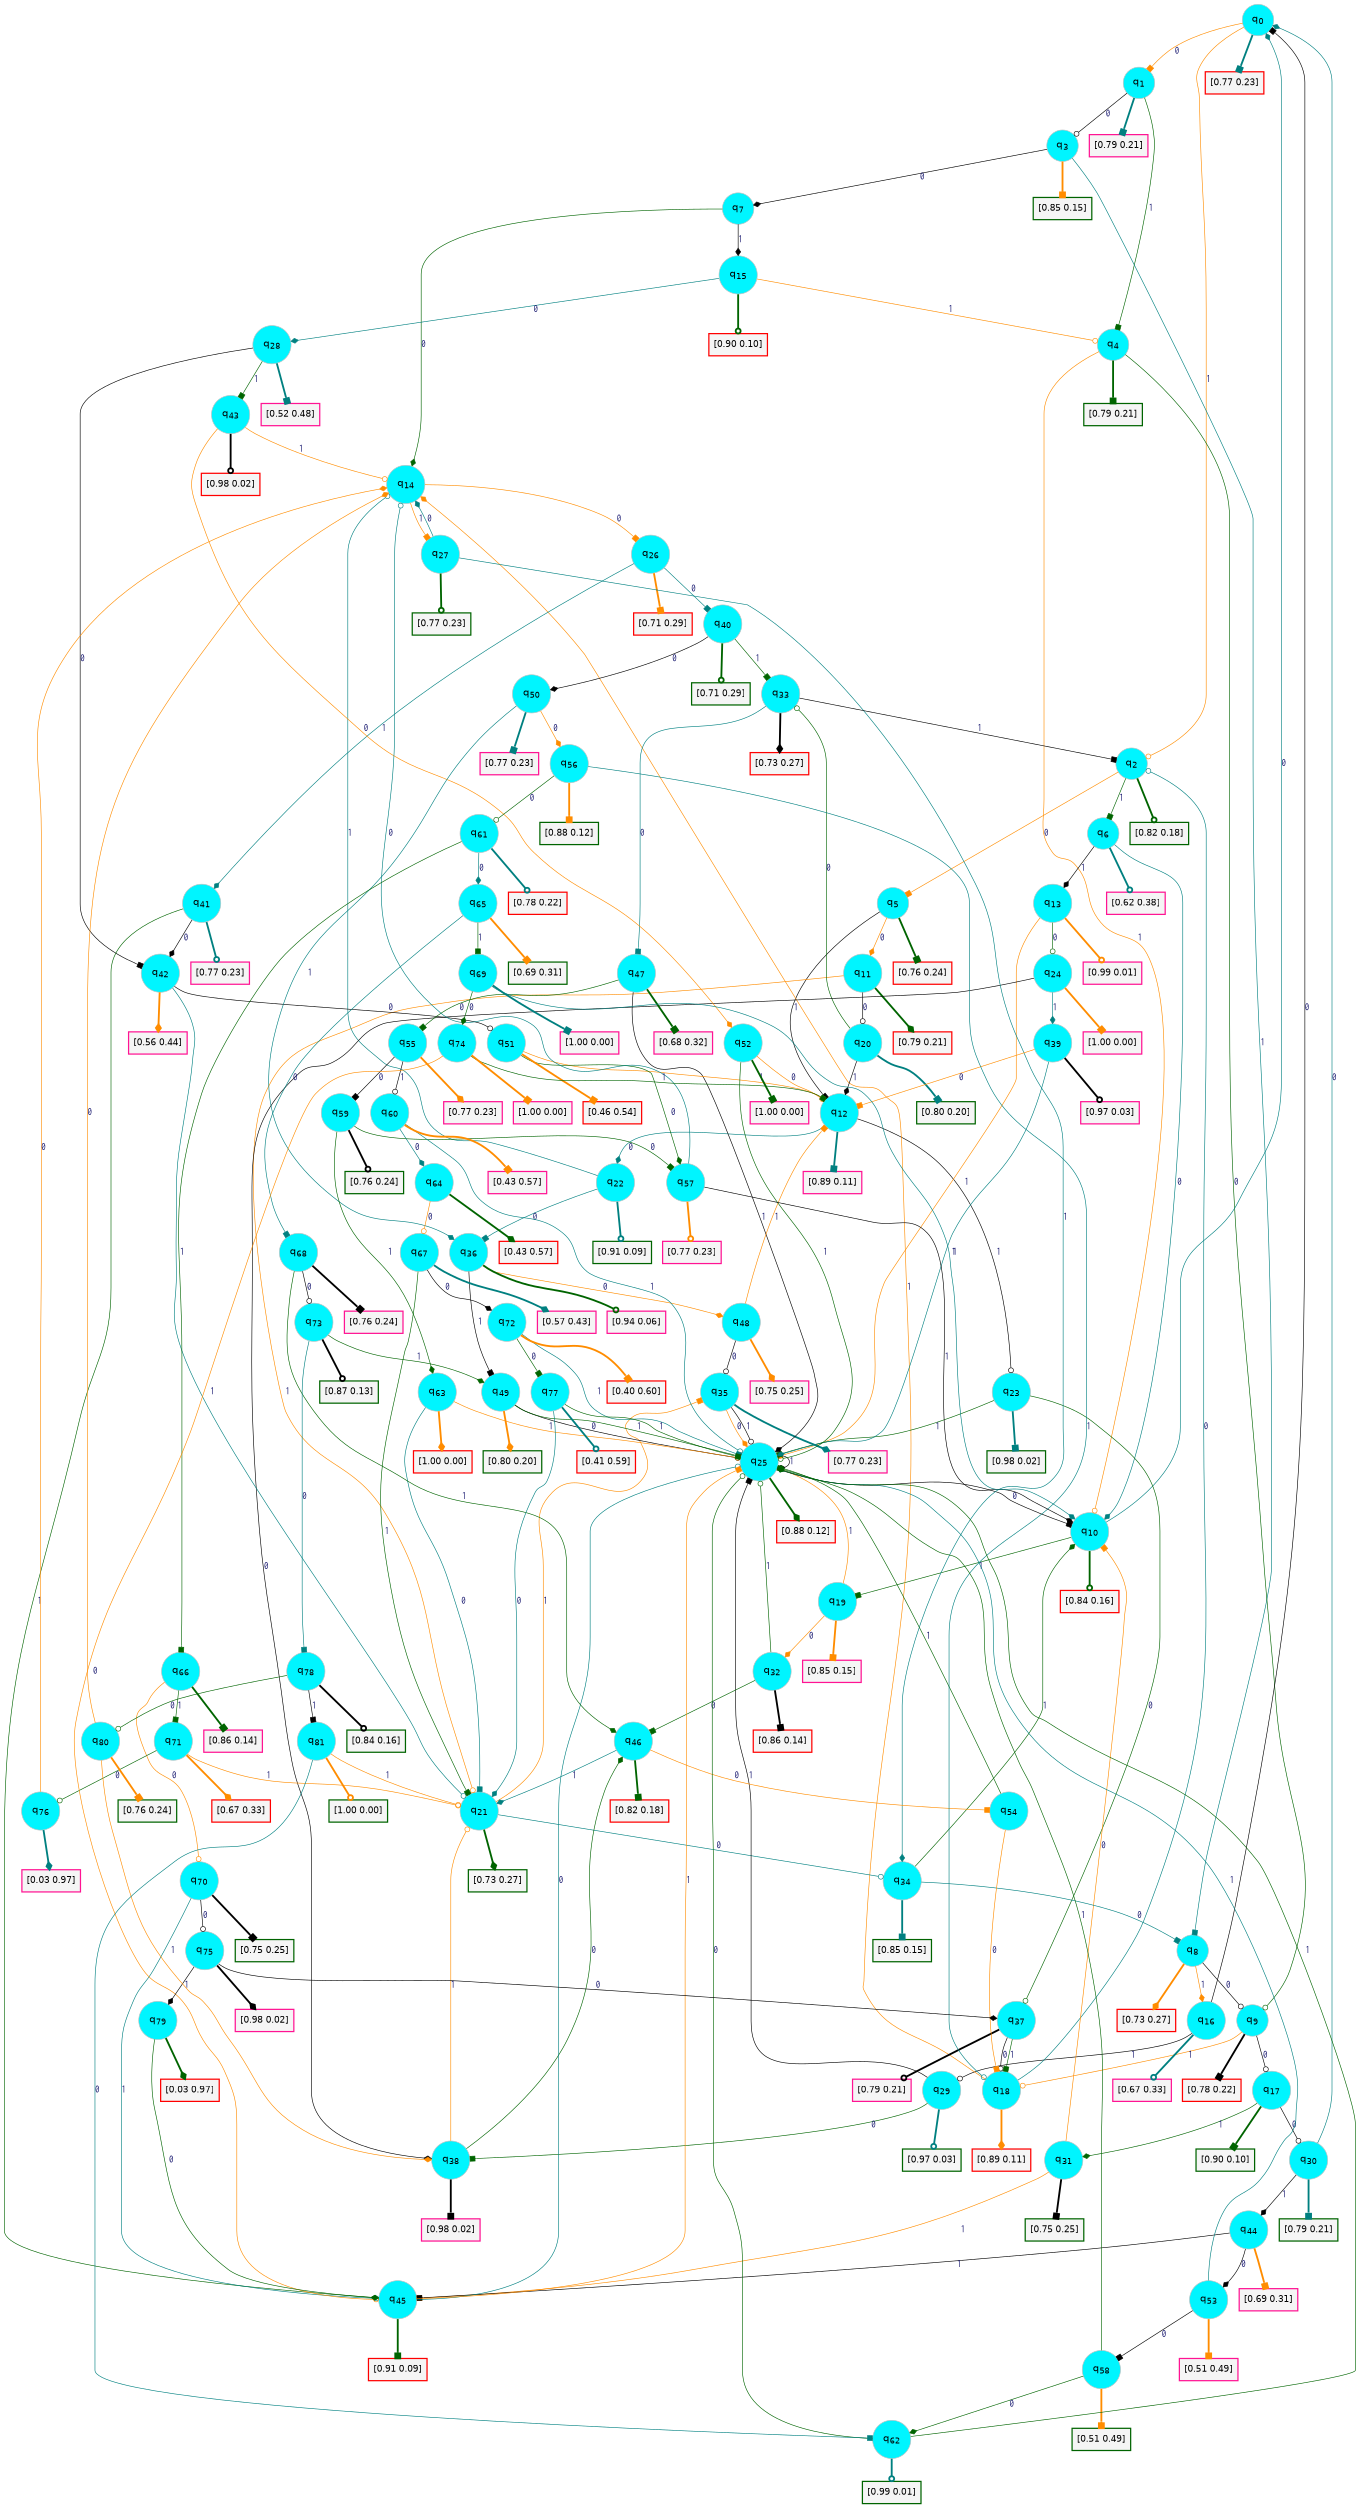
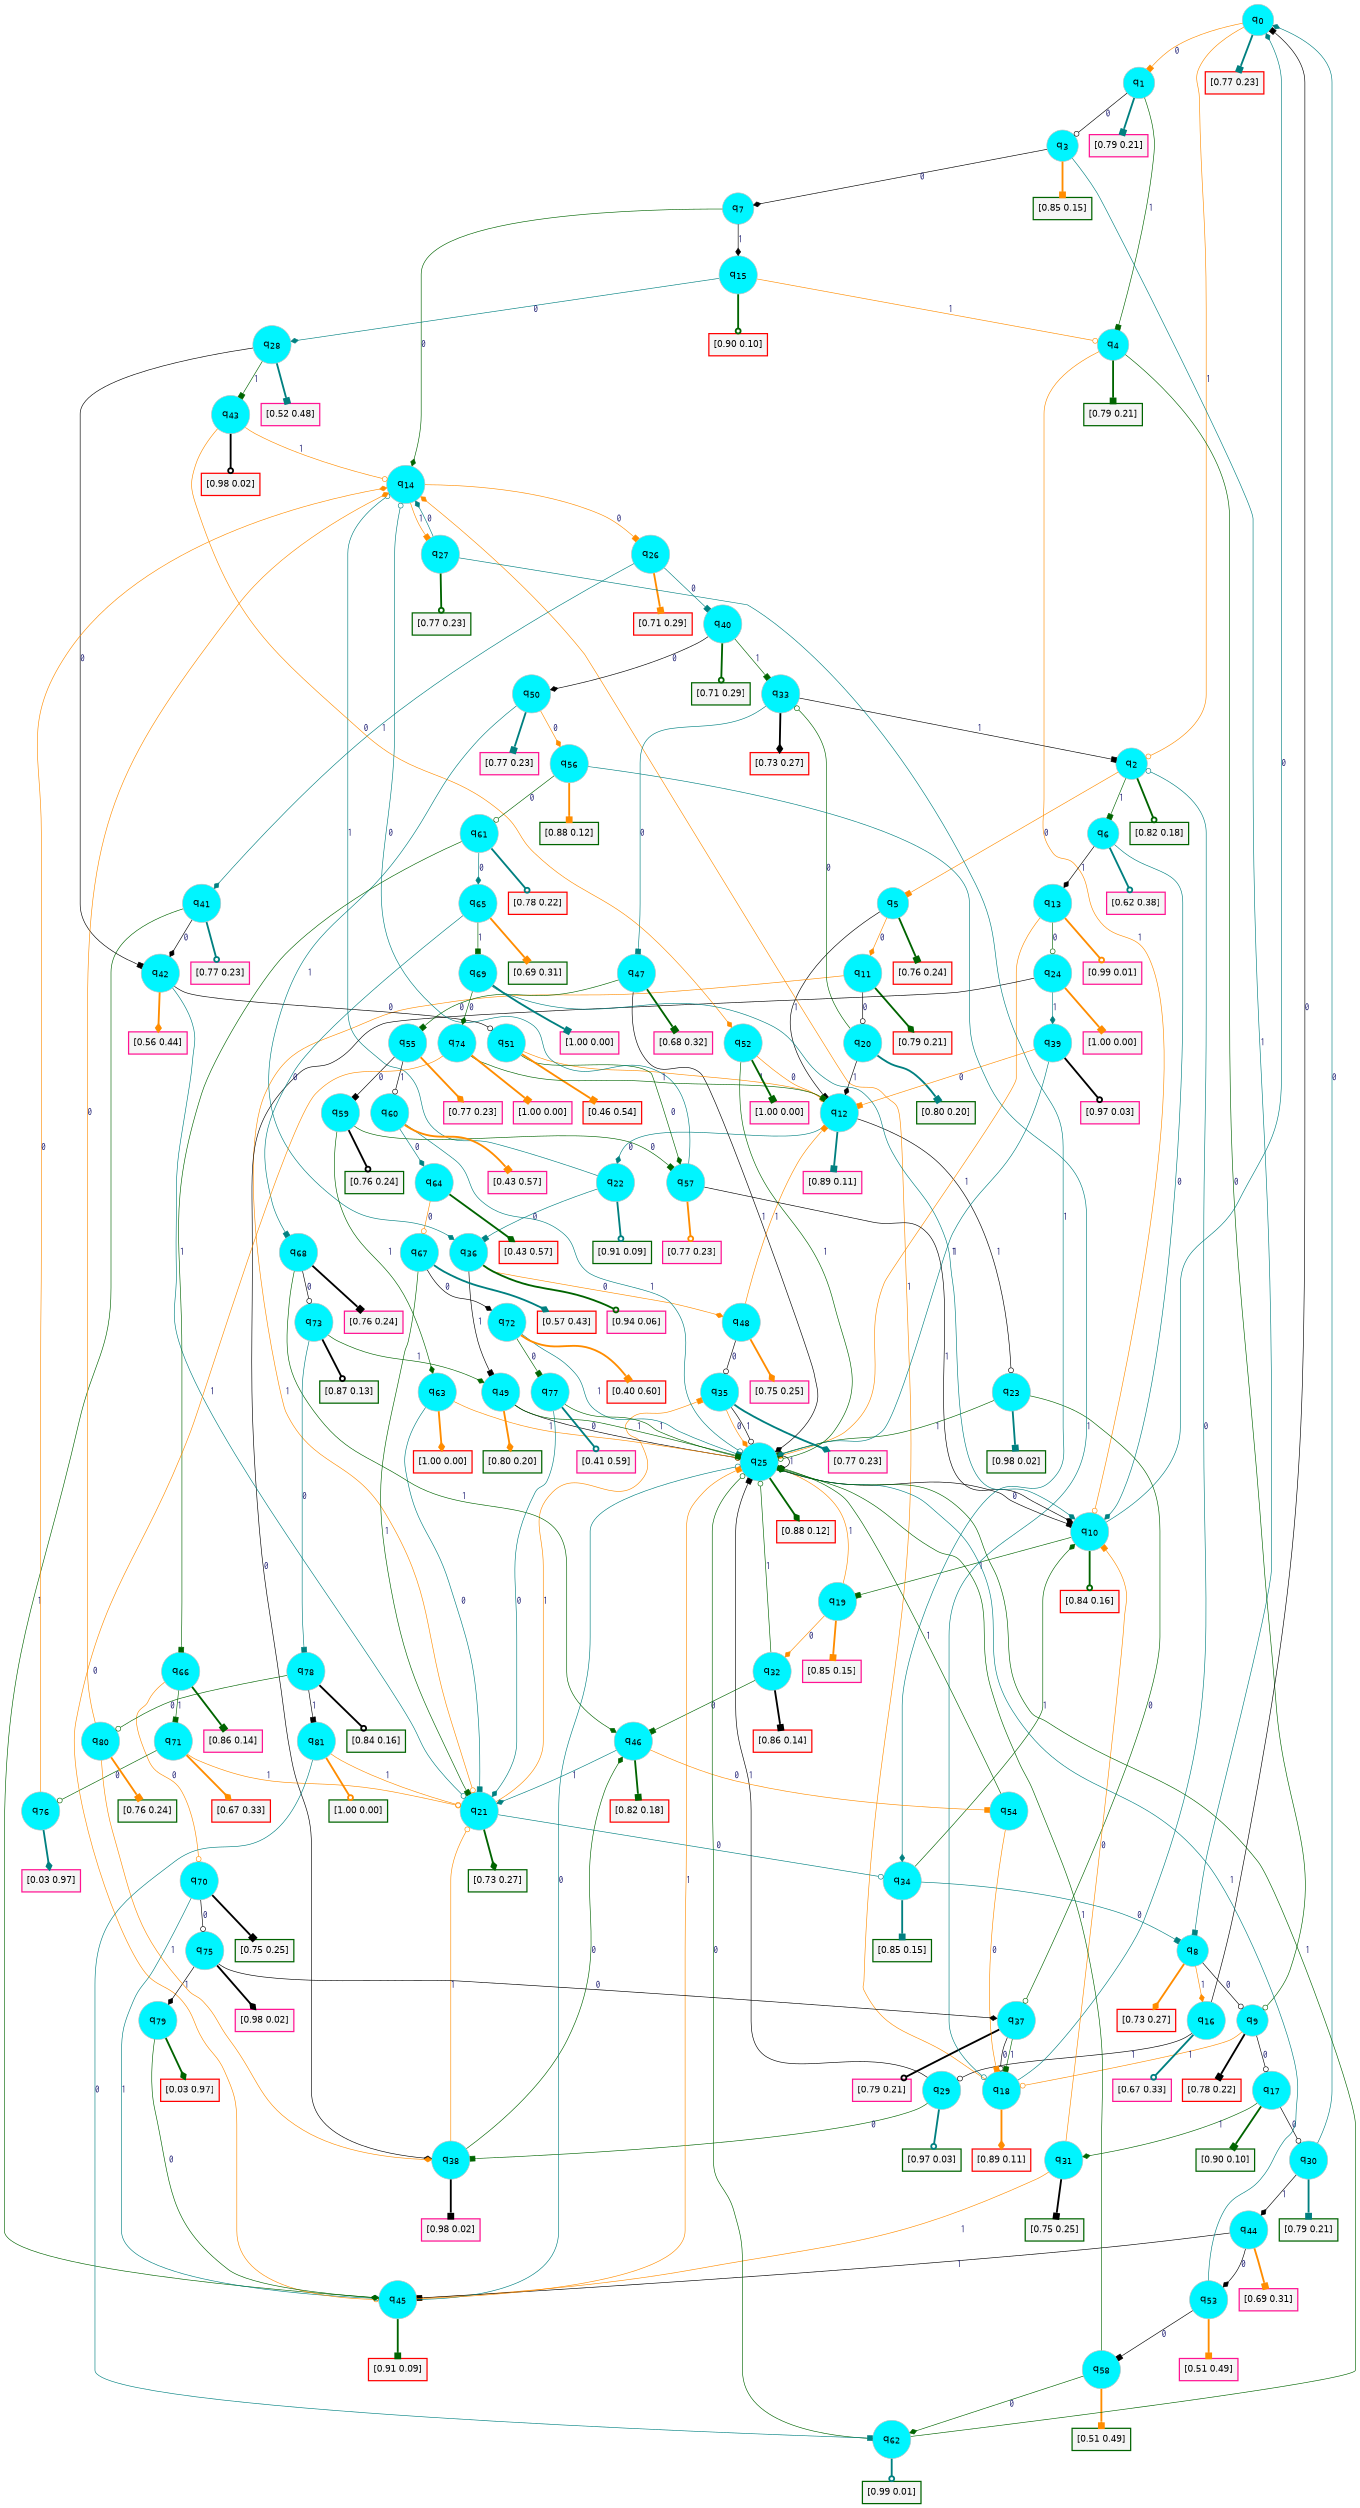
(567, 1322) -> (567, 1322)
(606, 1462) -> (606, 1462)
